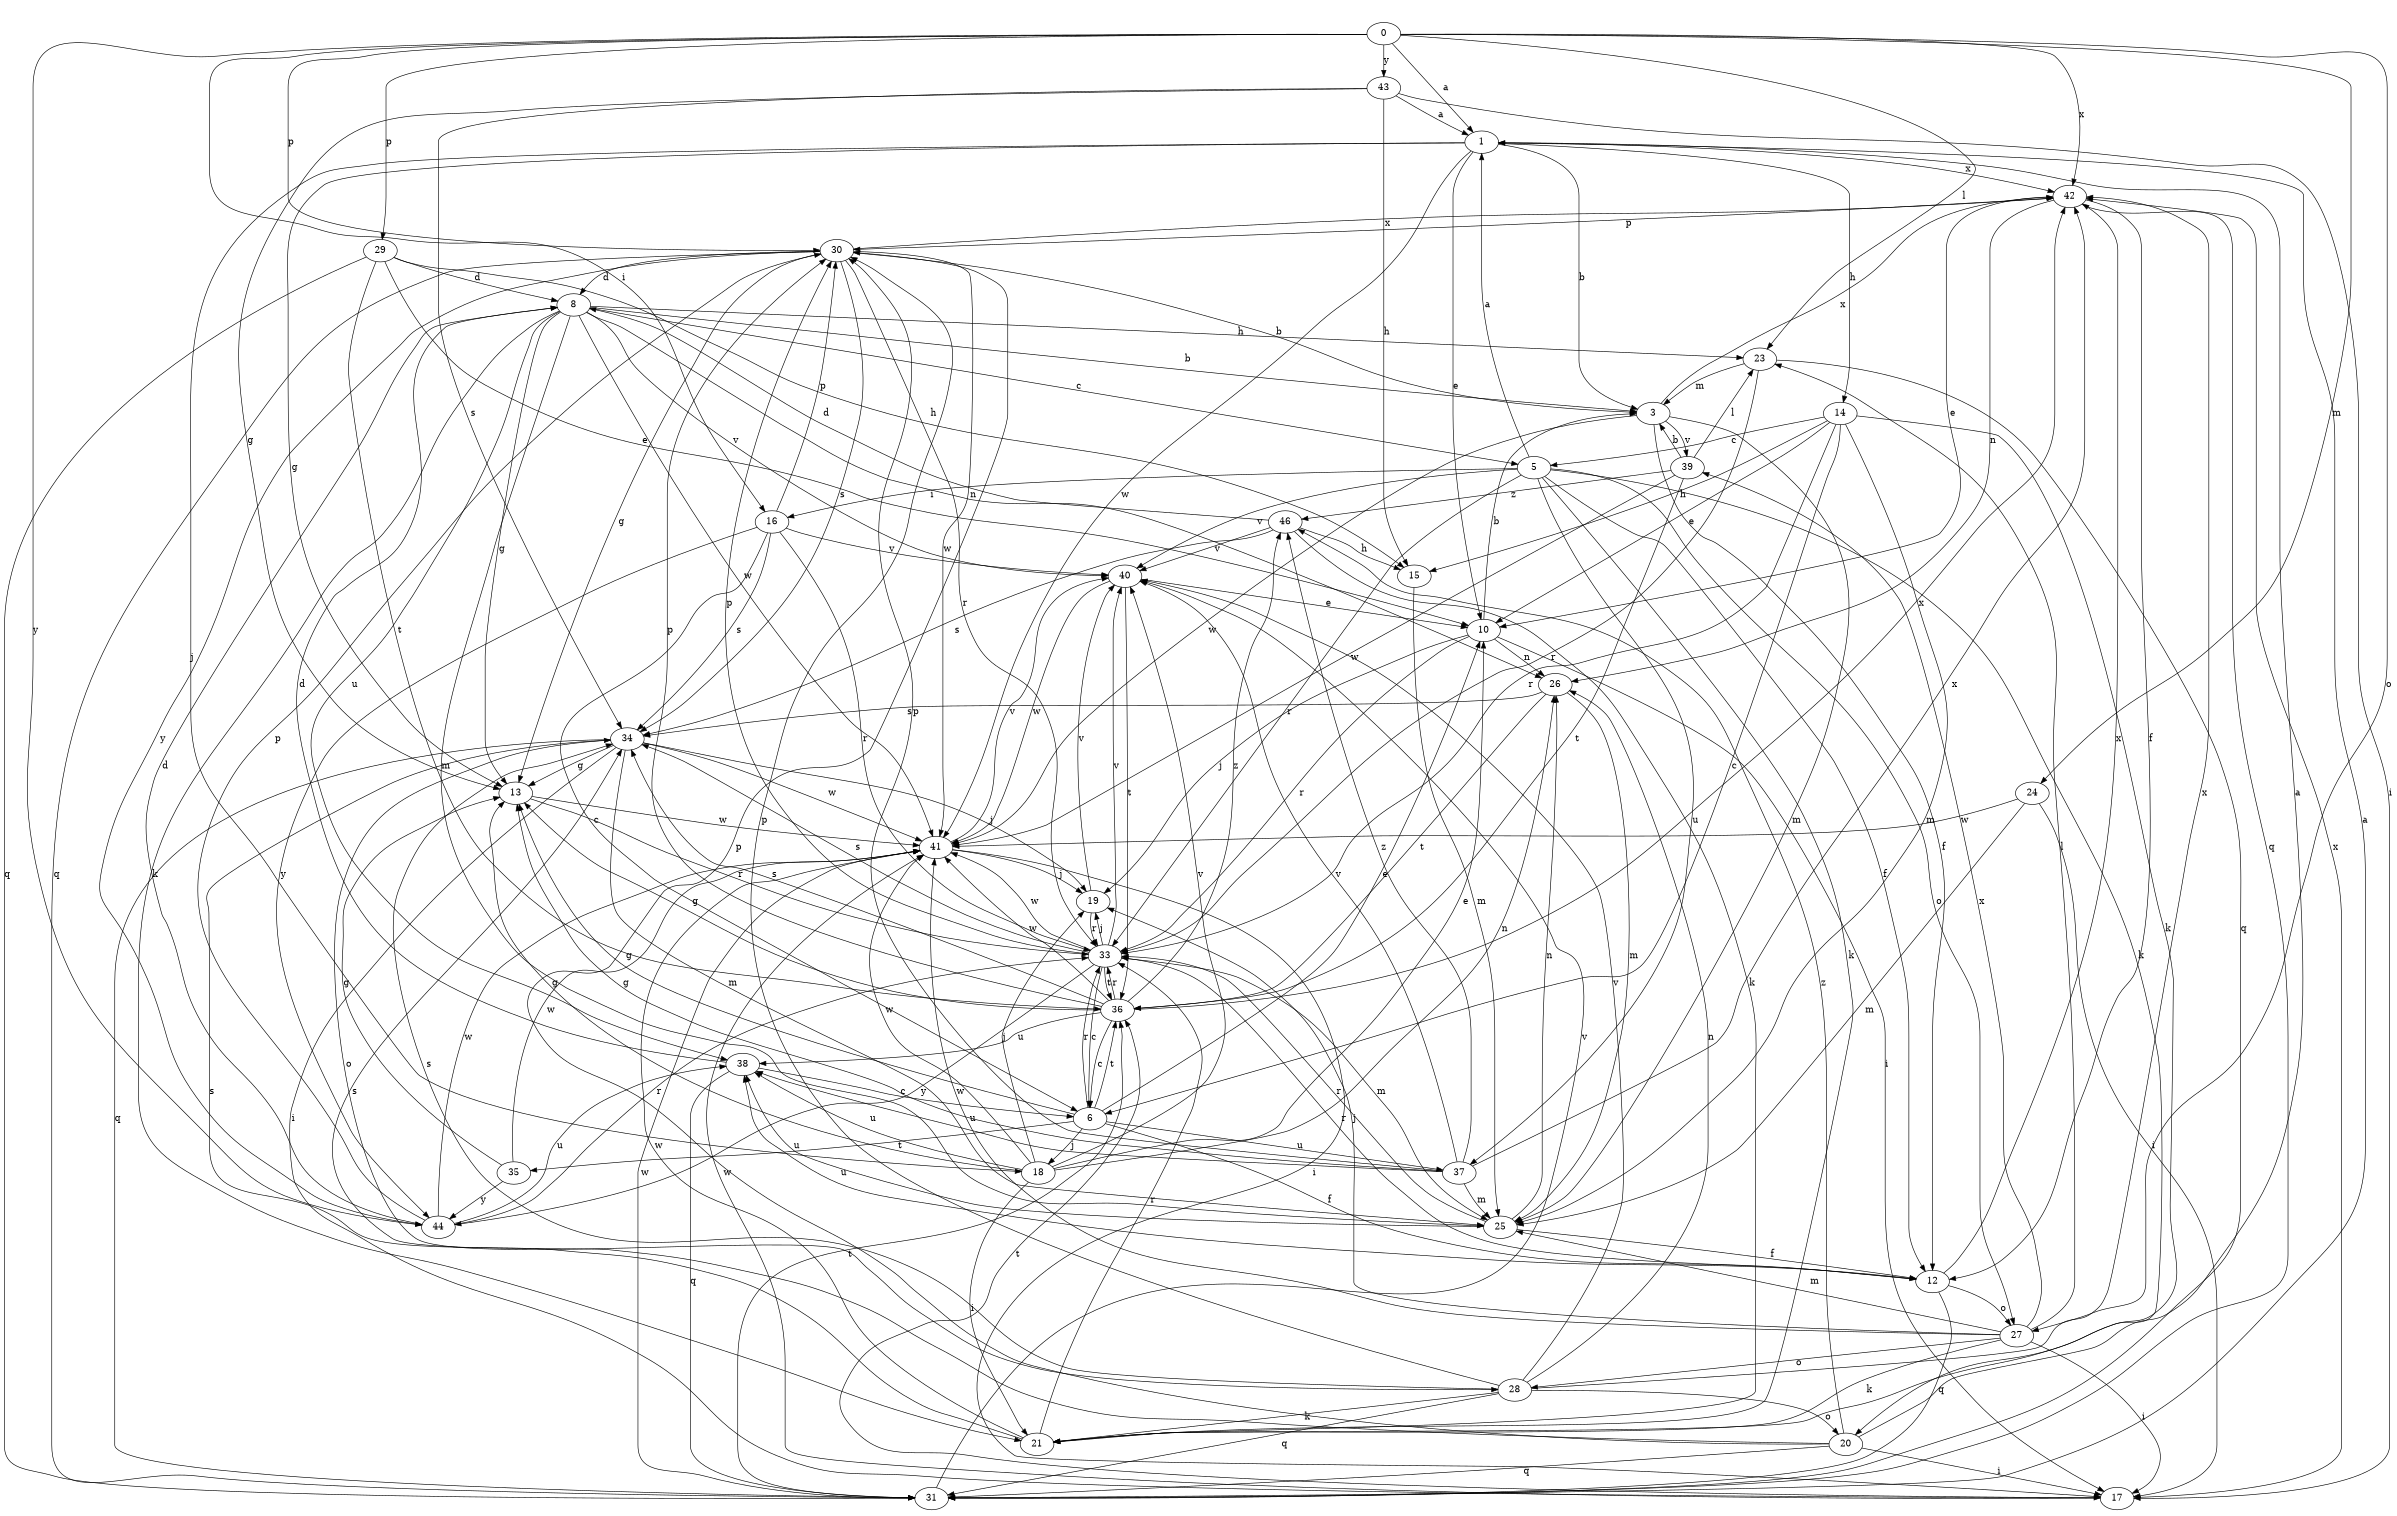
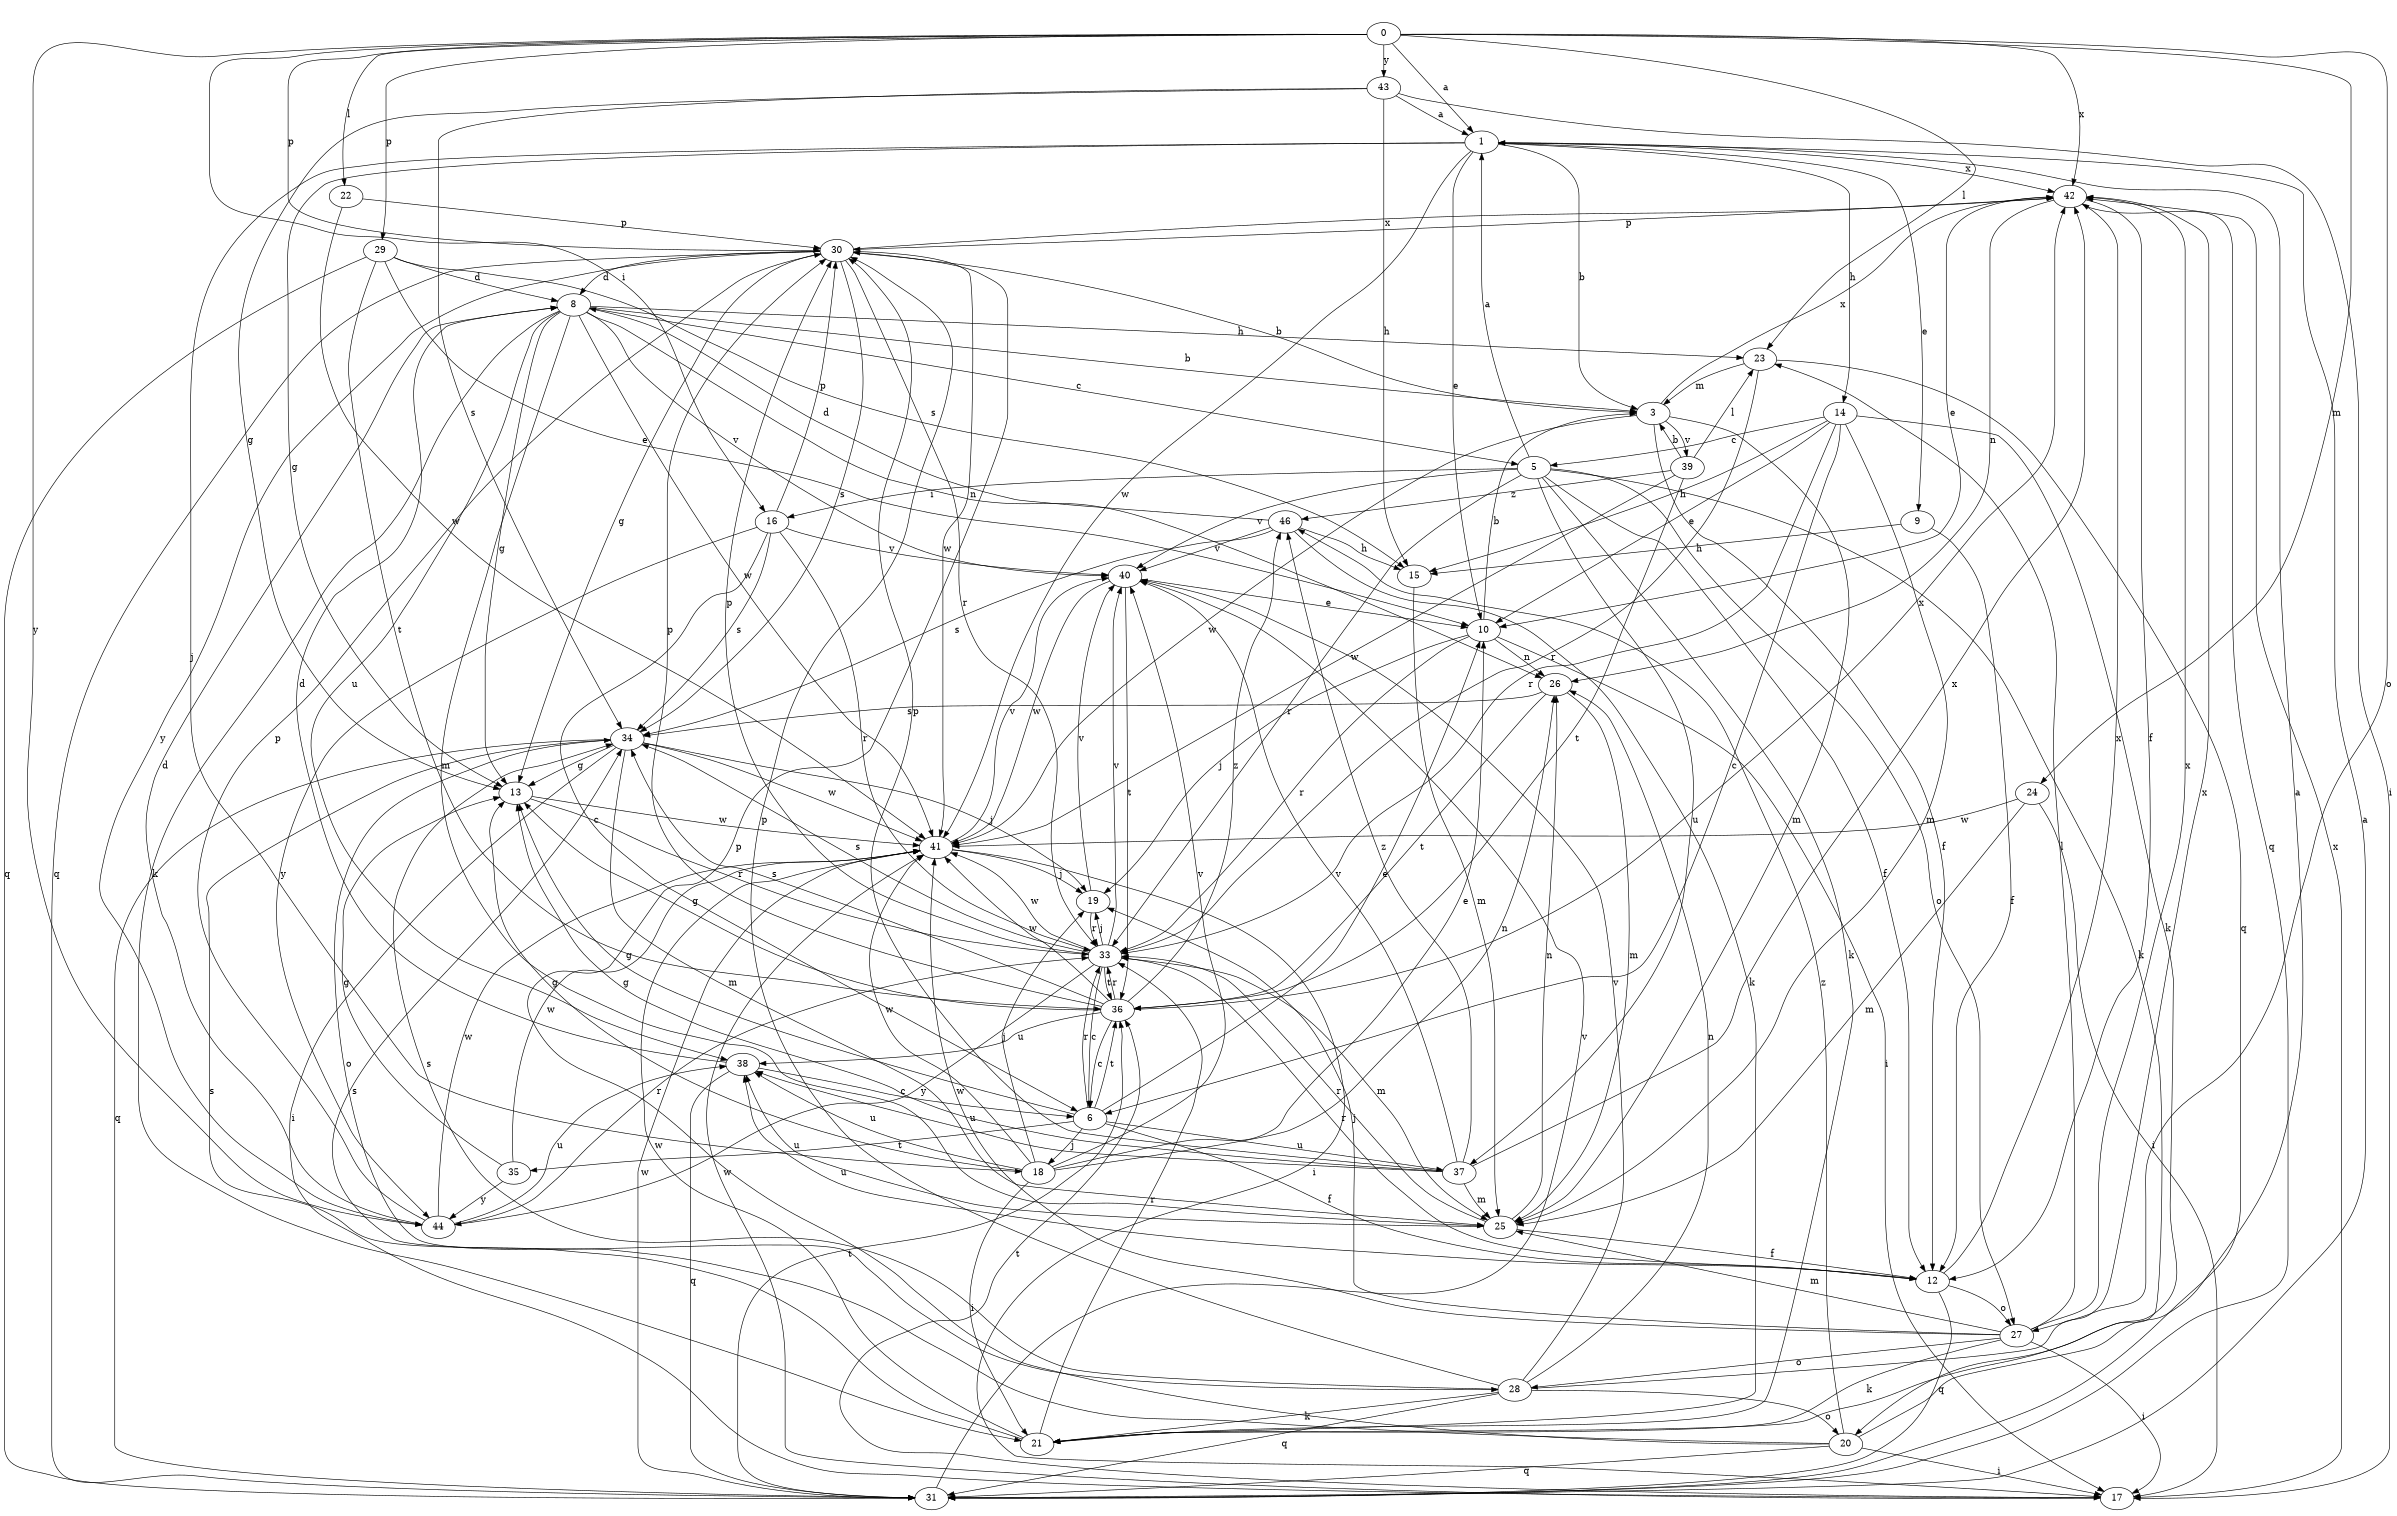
none -> (346, 196)
(934, 413) -> (934, 413)
none -> (1918, 522)
(1967, 849) -> (2185, 758)
